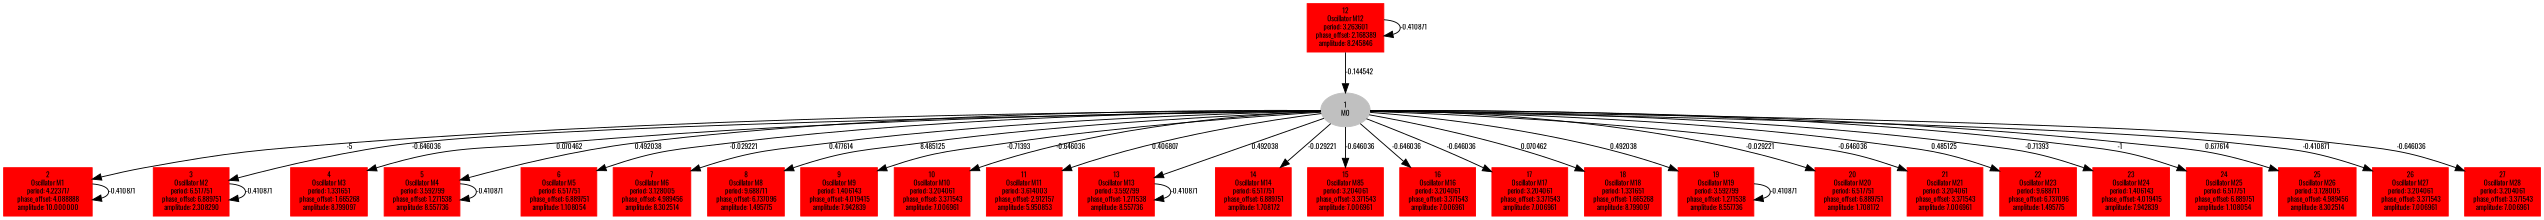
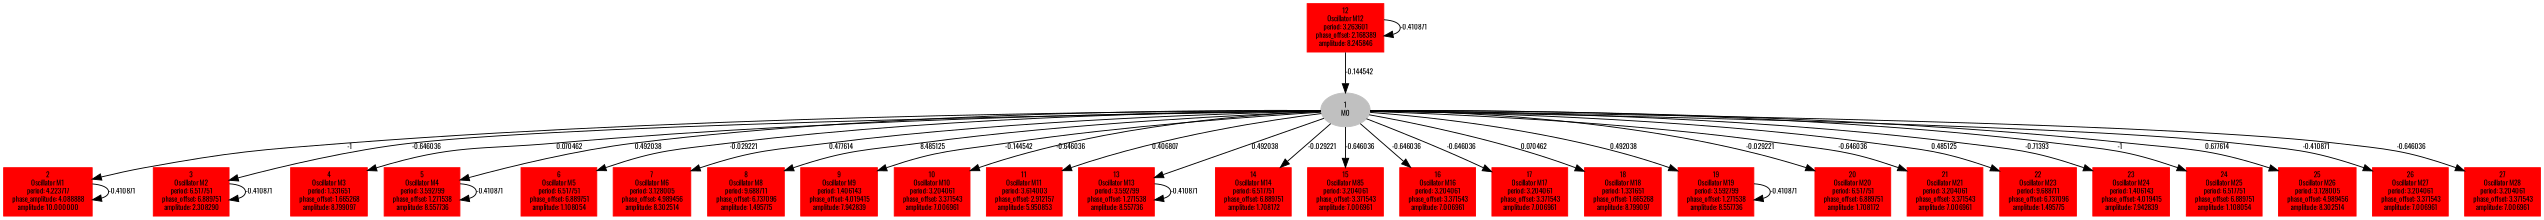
(350, 147) -> (350, 147)
(1020, 147) -> (1020, 147)
(48, 200) -> (48, 200)
